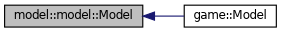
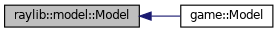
(74, 16) -> (72, 16)
